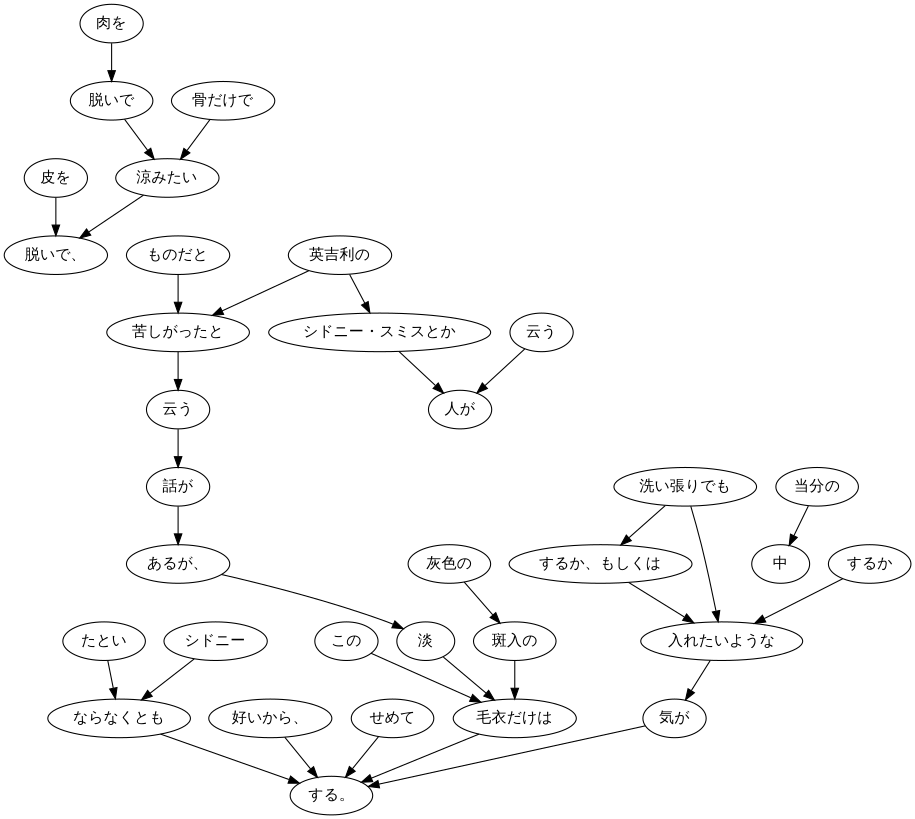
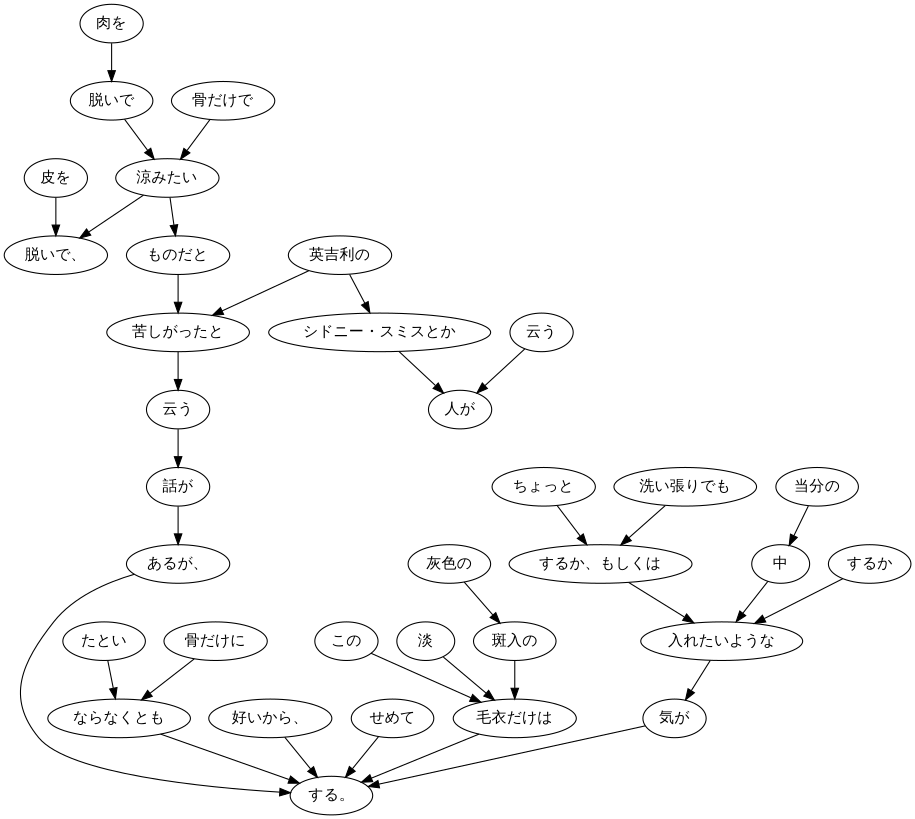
none -> (172, 211)
none -> (544, 487)
(705, 558) -> (755, 597)
(308, 597) -> (49, 746)
(216, 641) -> (216, 641)
